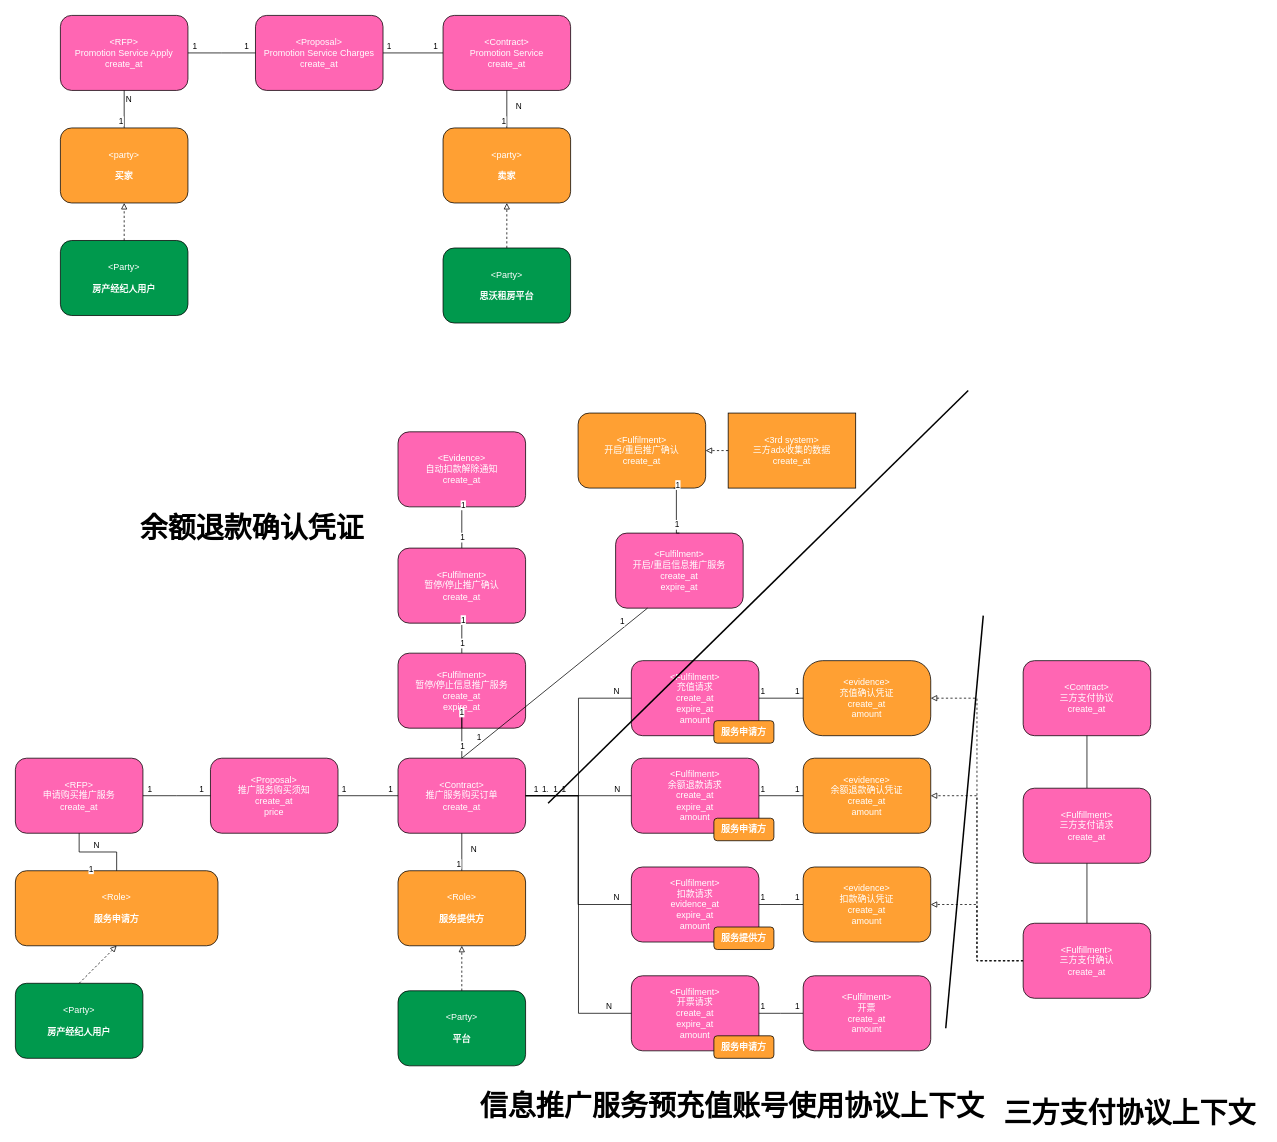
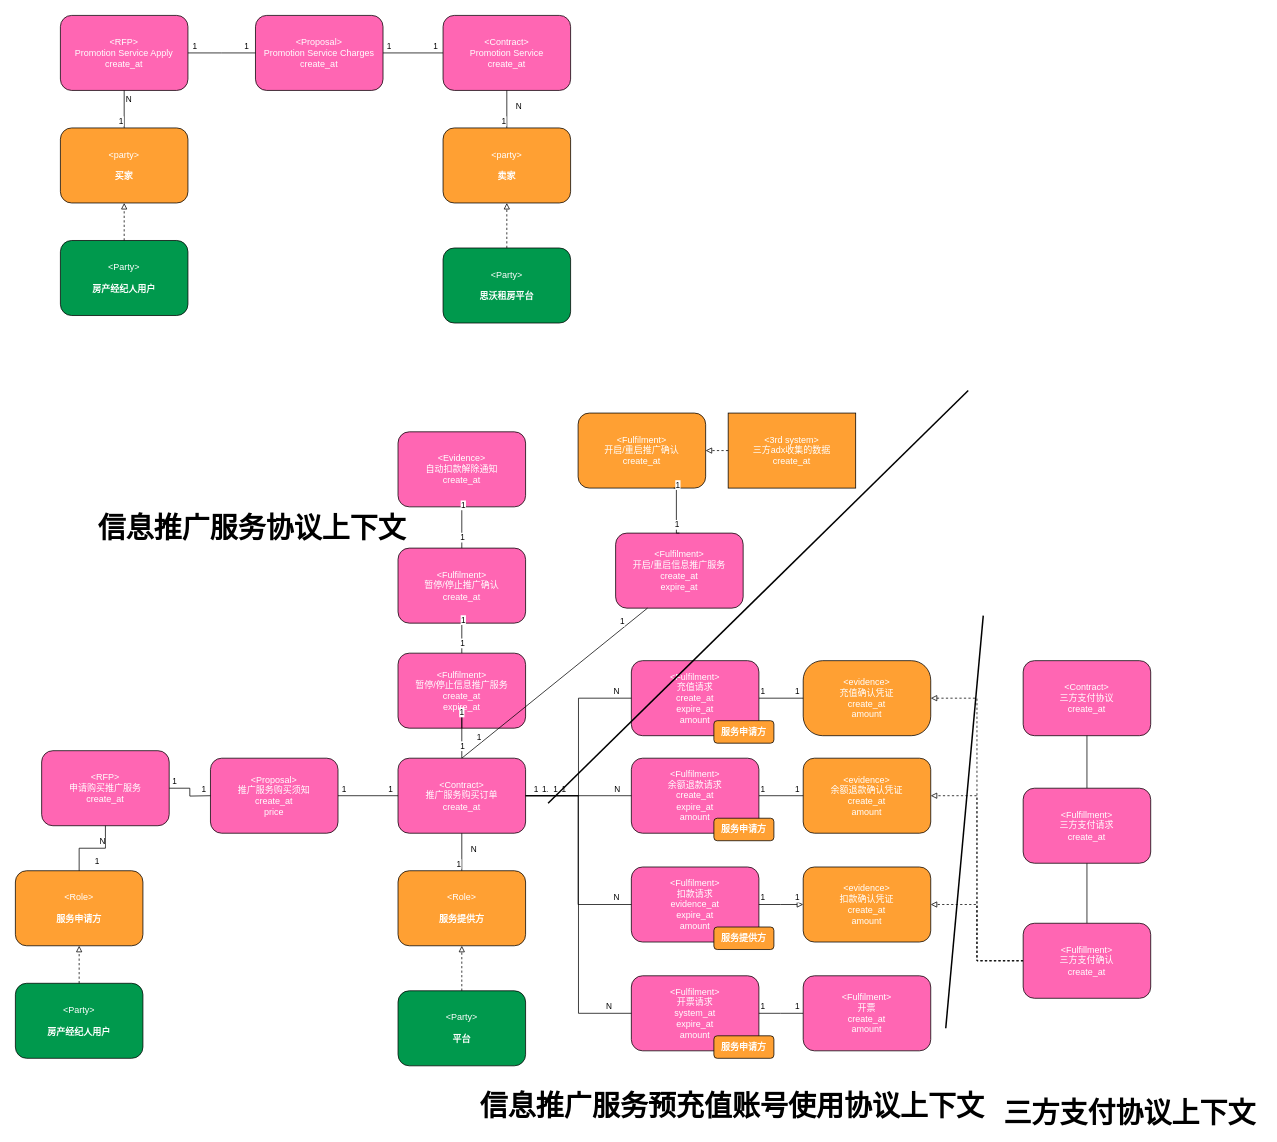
(252, 529) -> (252, 529)
(79, 795) -> (105, 788)
(798, 904) -> (796, 904)
(117, 908) -> (79, 908)
(695, 1013) -> (695, 1013)
